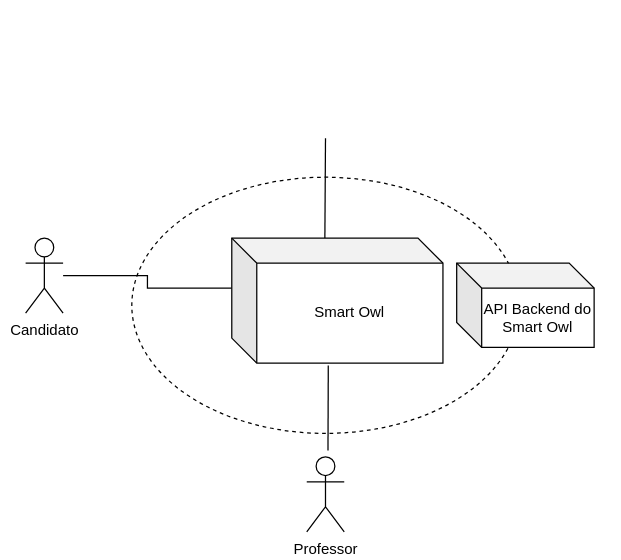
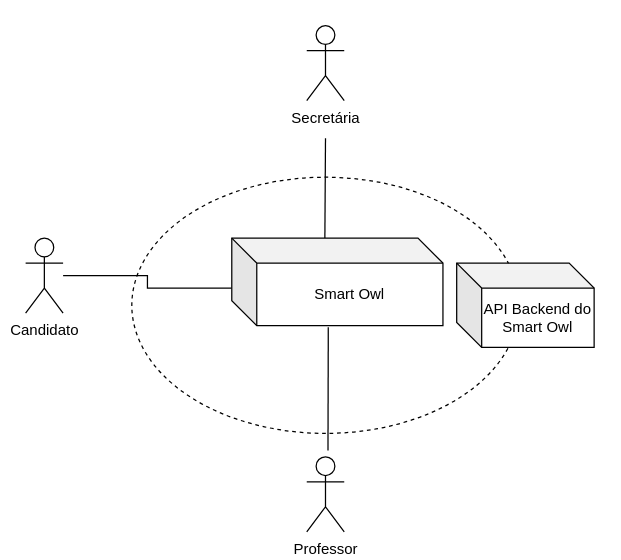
none -> (326, 63)
(338, 301) -> (338, 282)
